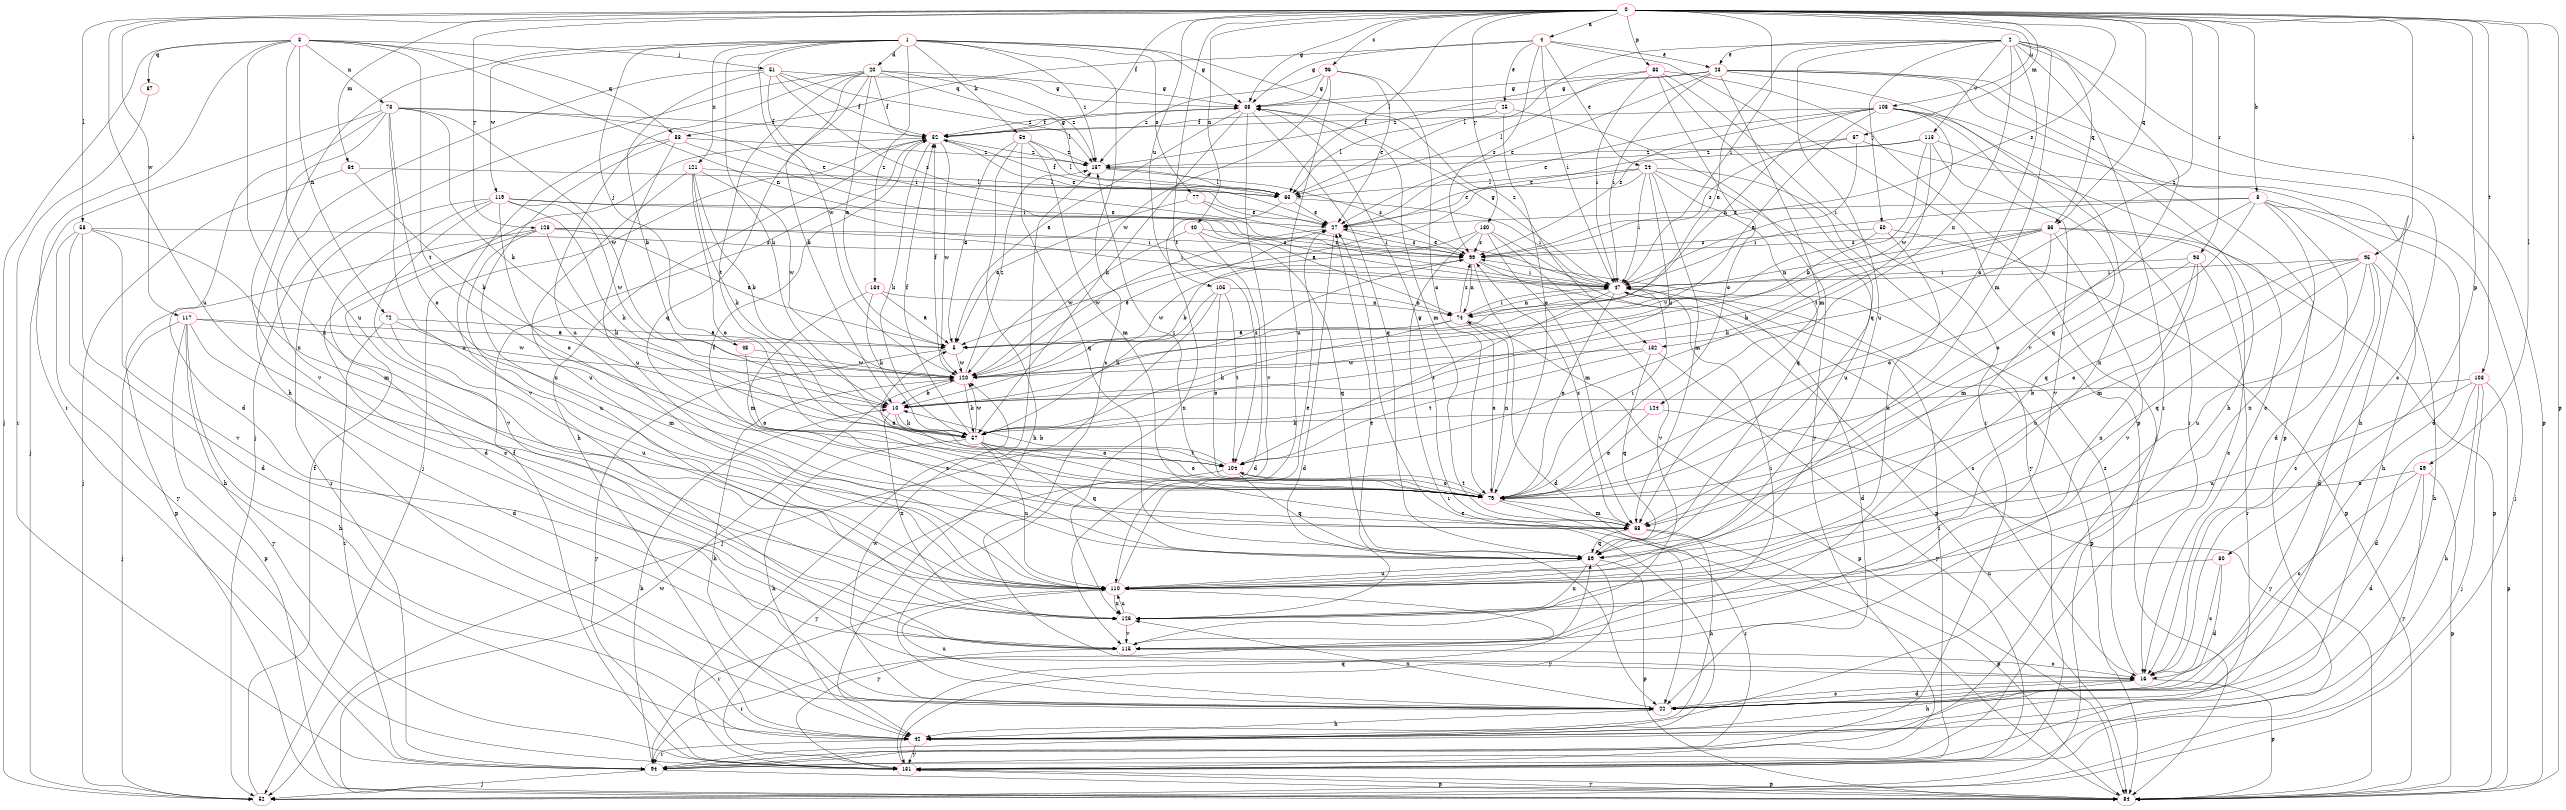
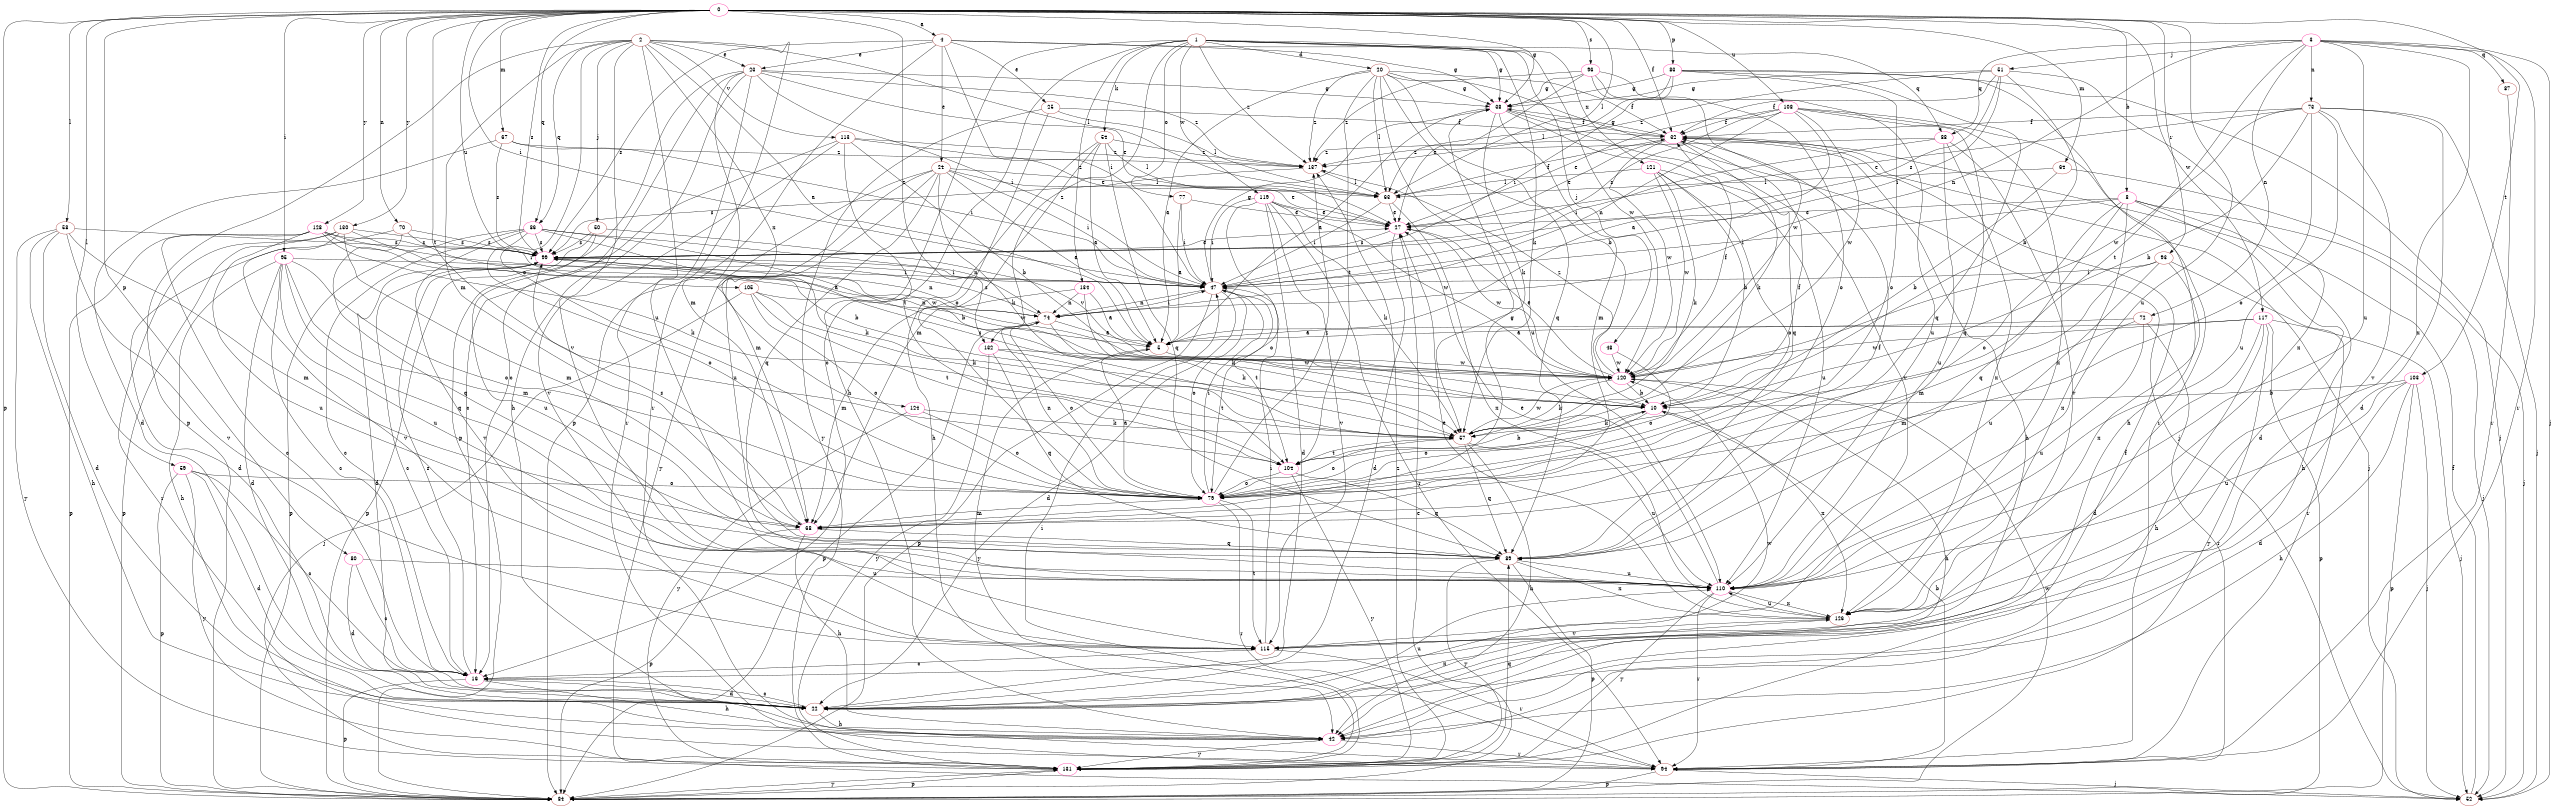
(1194, 228) -> (402, 228)
(1371, 476) -> (1253, 565)
